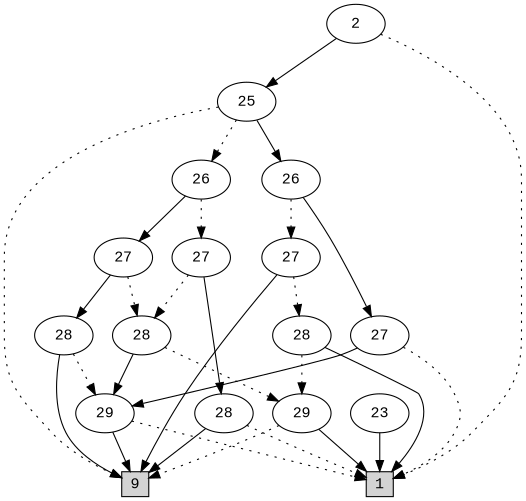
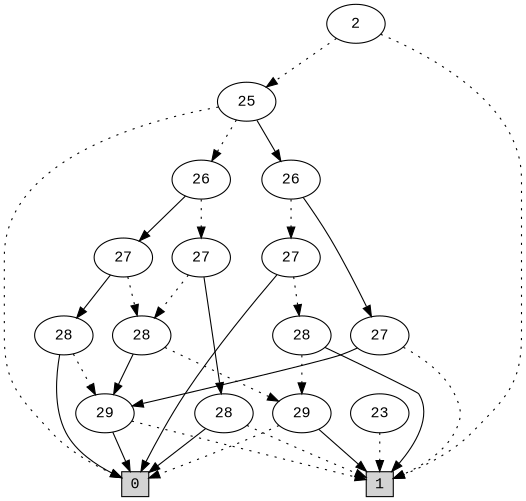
(306, 60) -> (306, 60)
(380, 447) -> (380, 447)
(135, 484) -> (135, 484)
